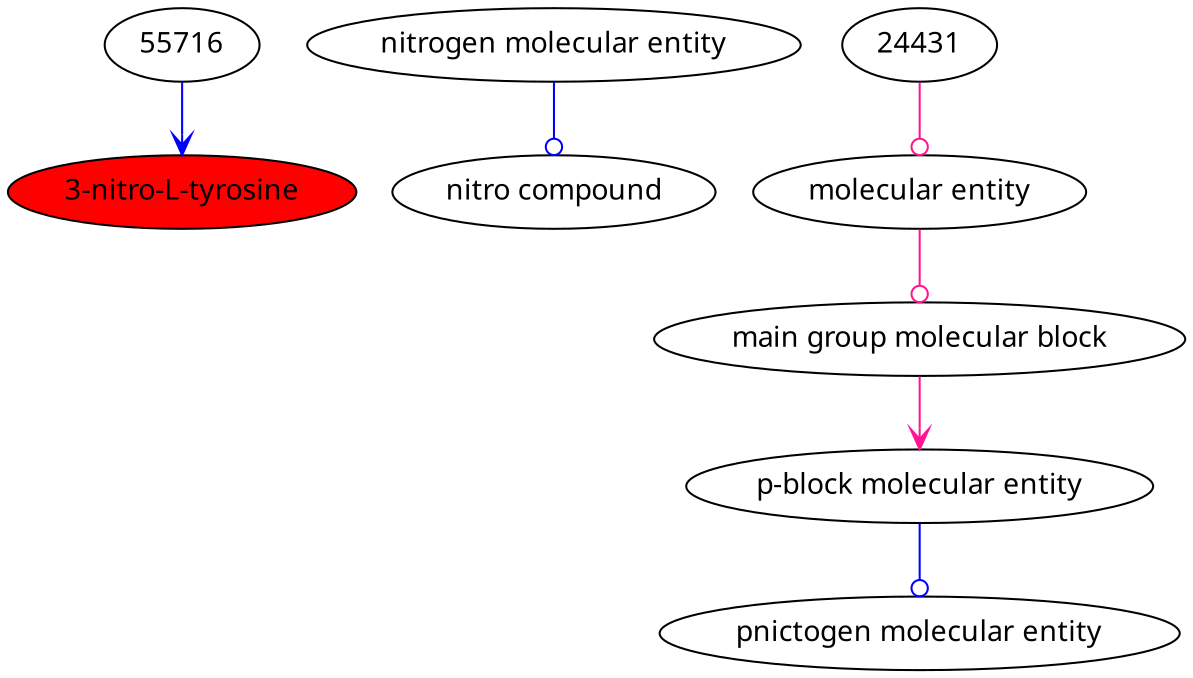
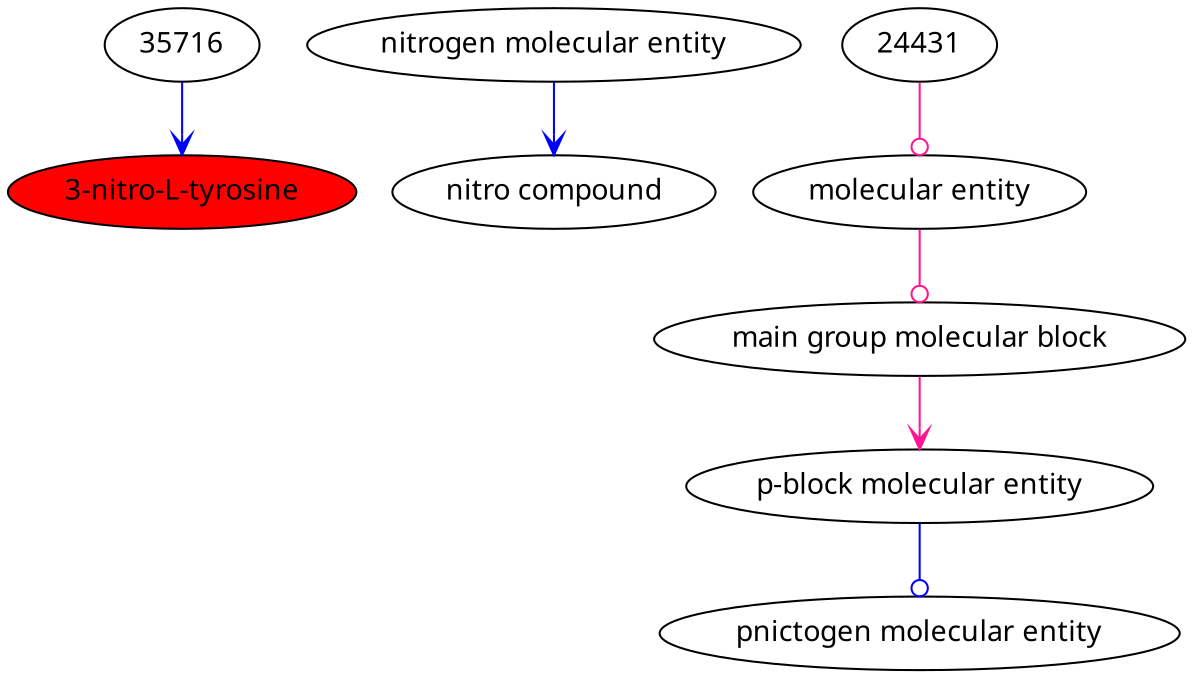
(182, 45) -> (182, 45)
(554, 110) -> (554, 108)
